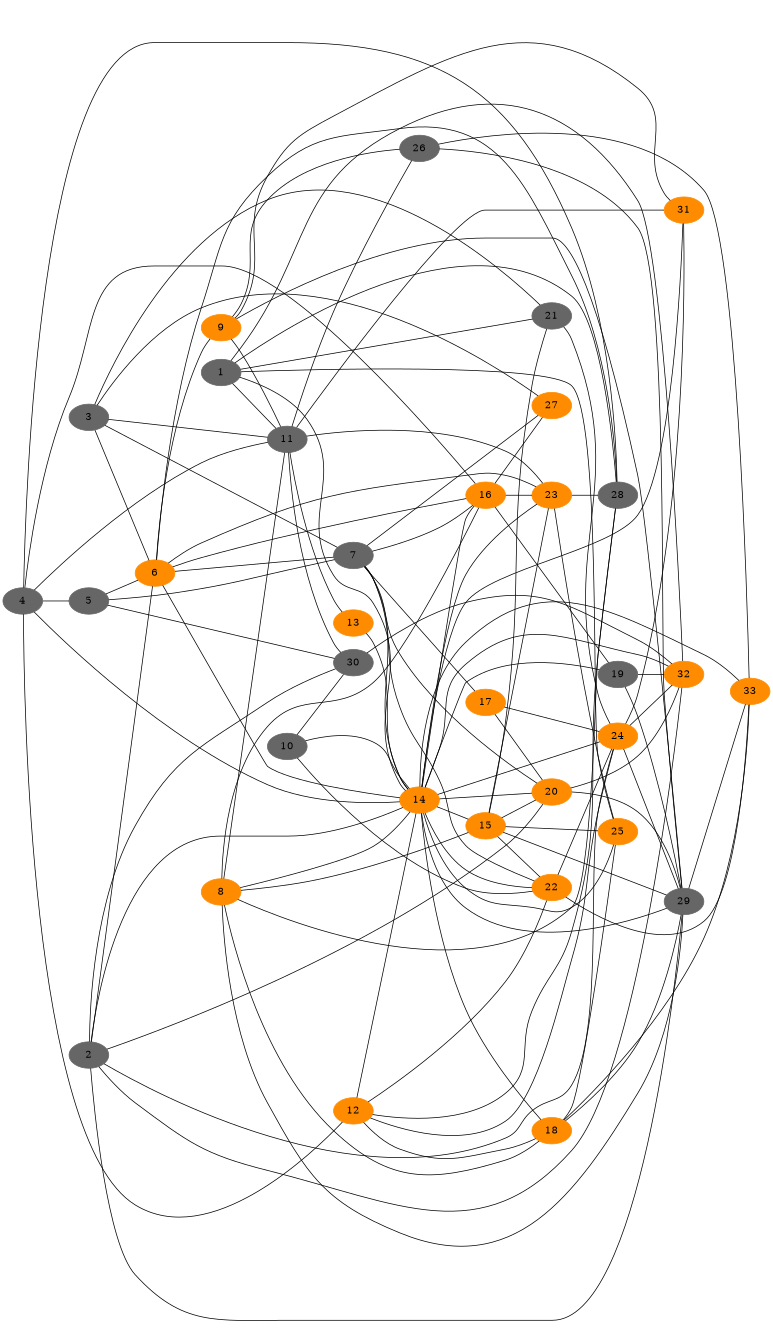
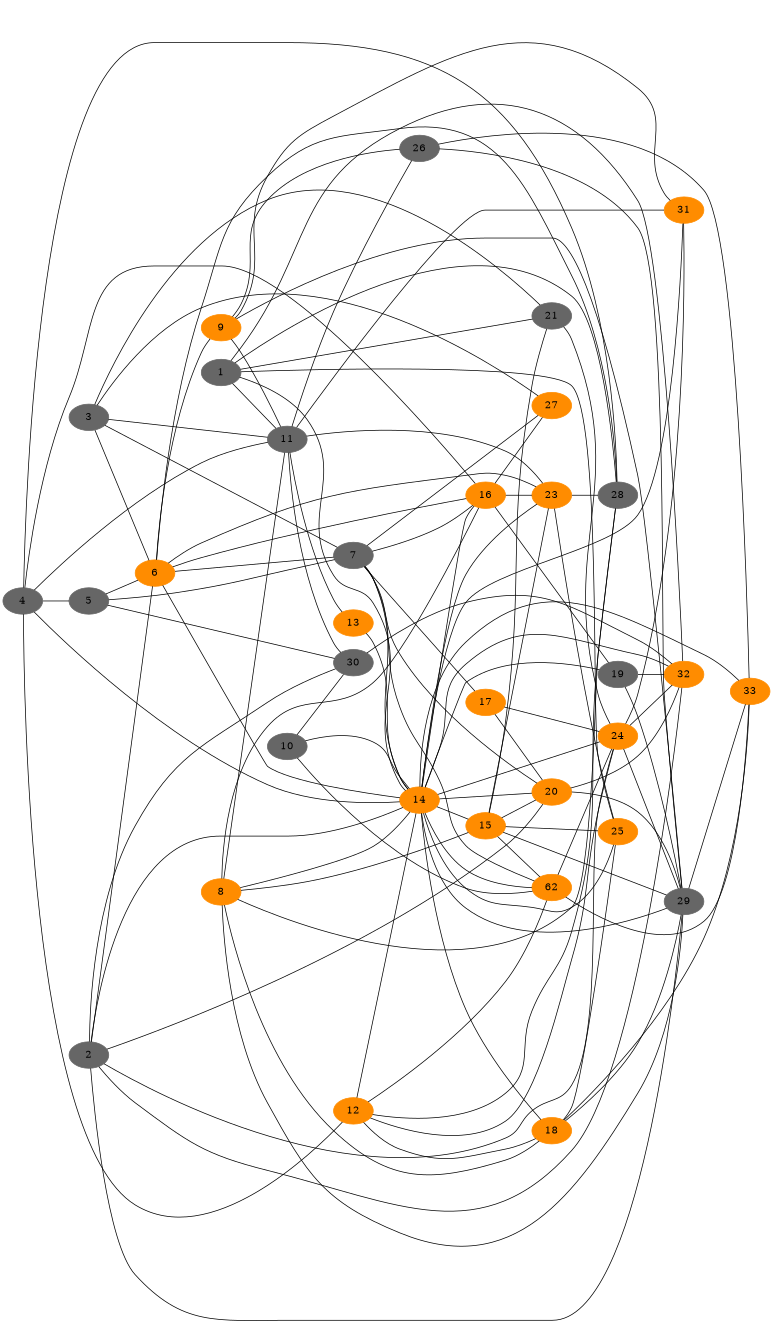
(552, 888) -> (552, 888)
